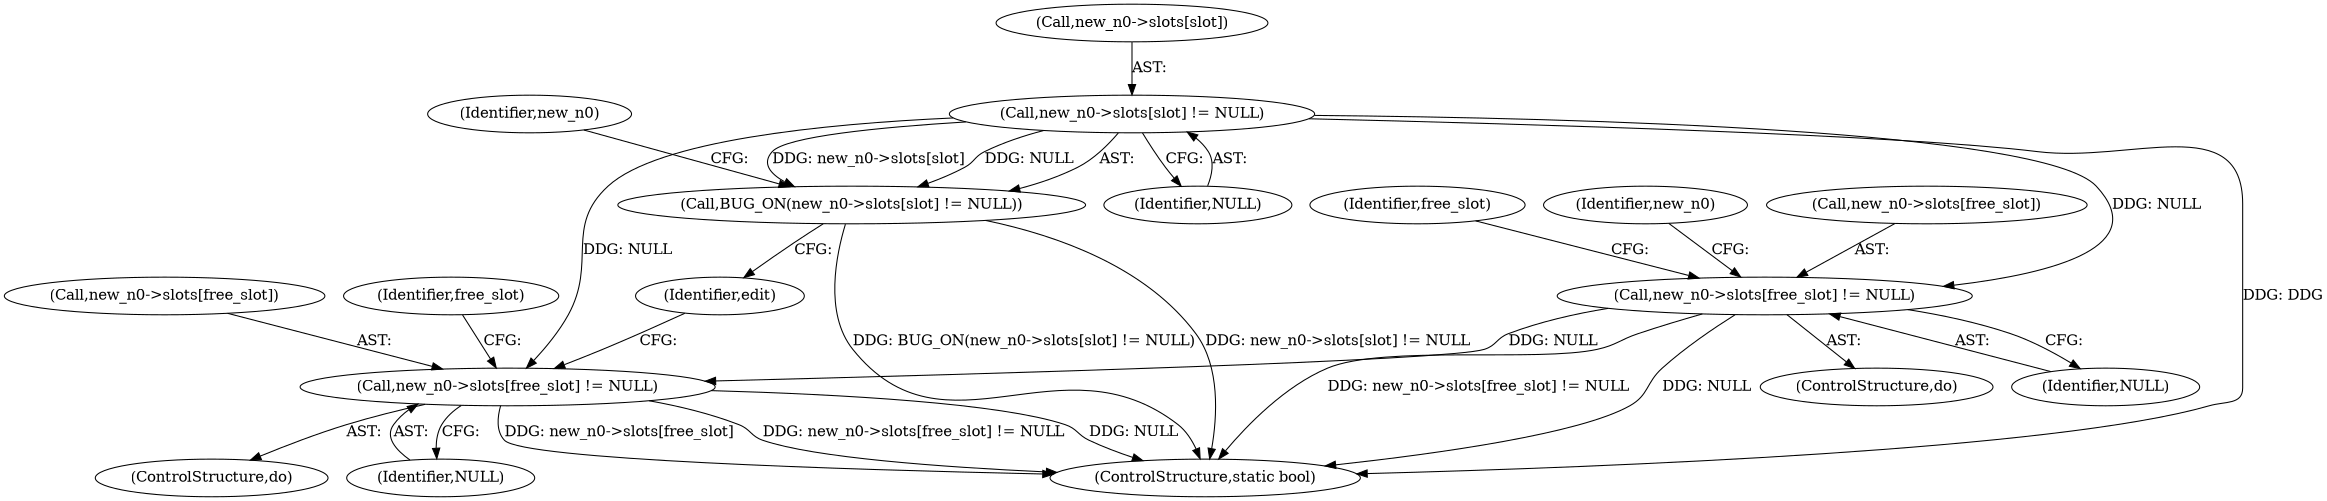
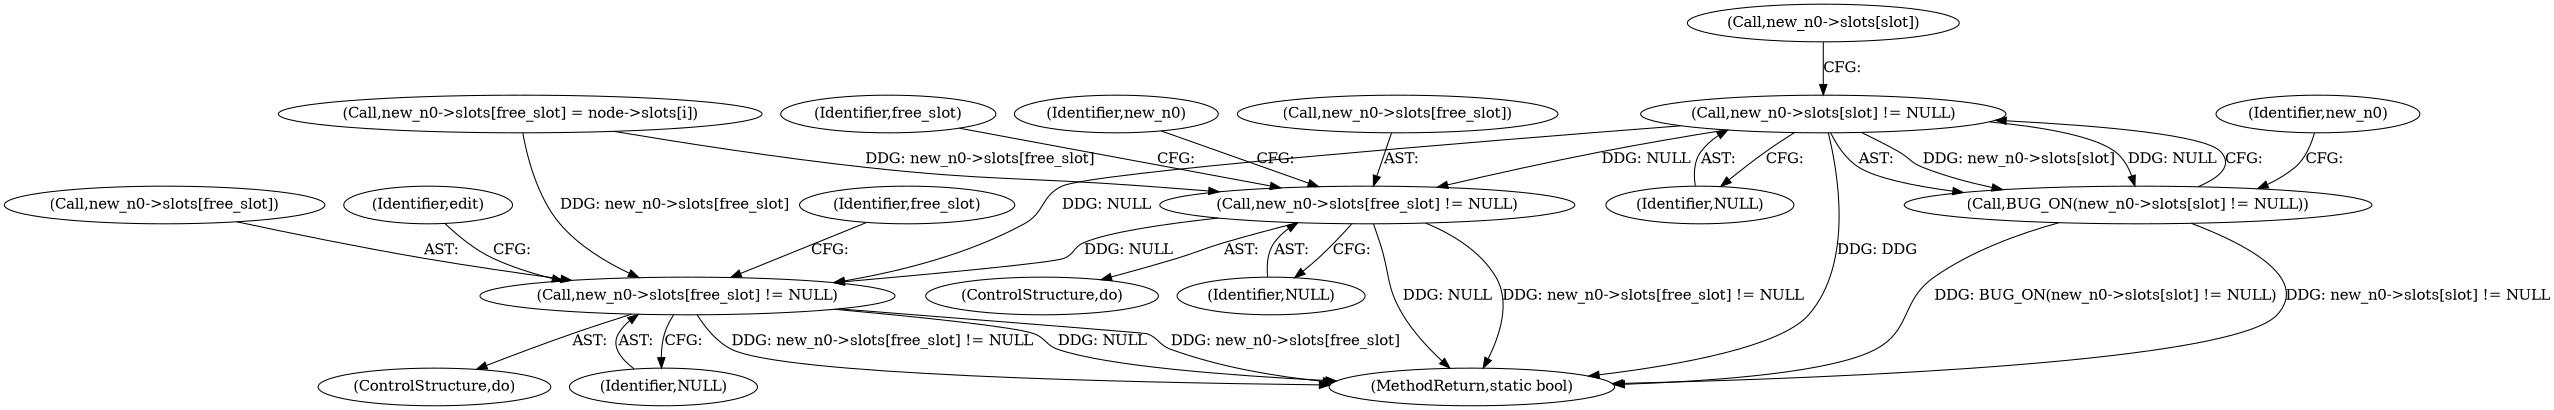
(1152, 69) -> (1845, 69)
none -> (520, 114)
(787, 247) -> (2140, 131)
(1205, 478) -> (1472, 387)
